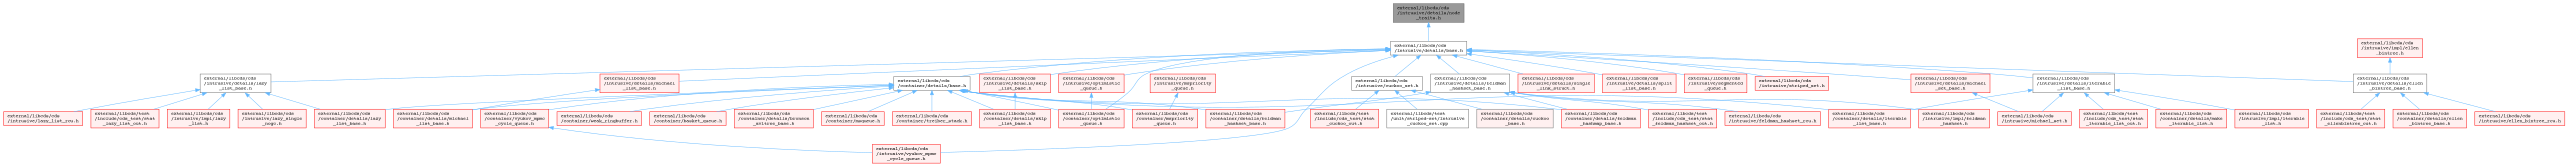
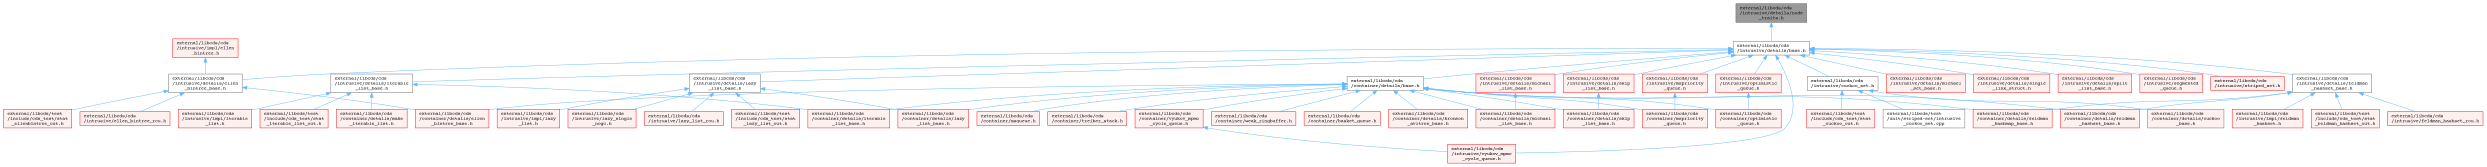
(1187, 63) -> (1724, 65)
none -> (915, 89)
(2035, 119) -> none
